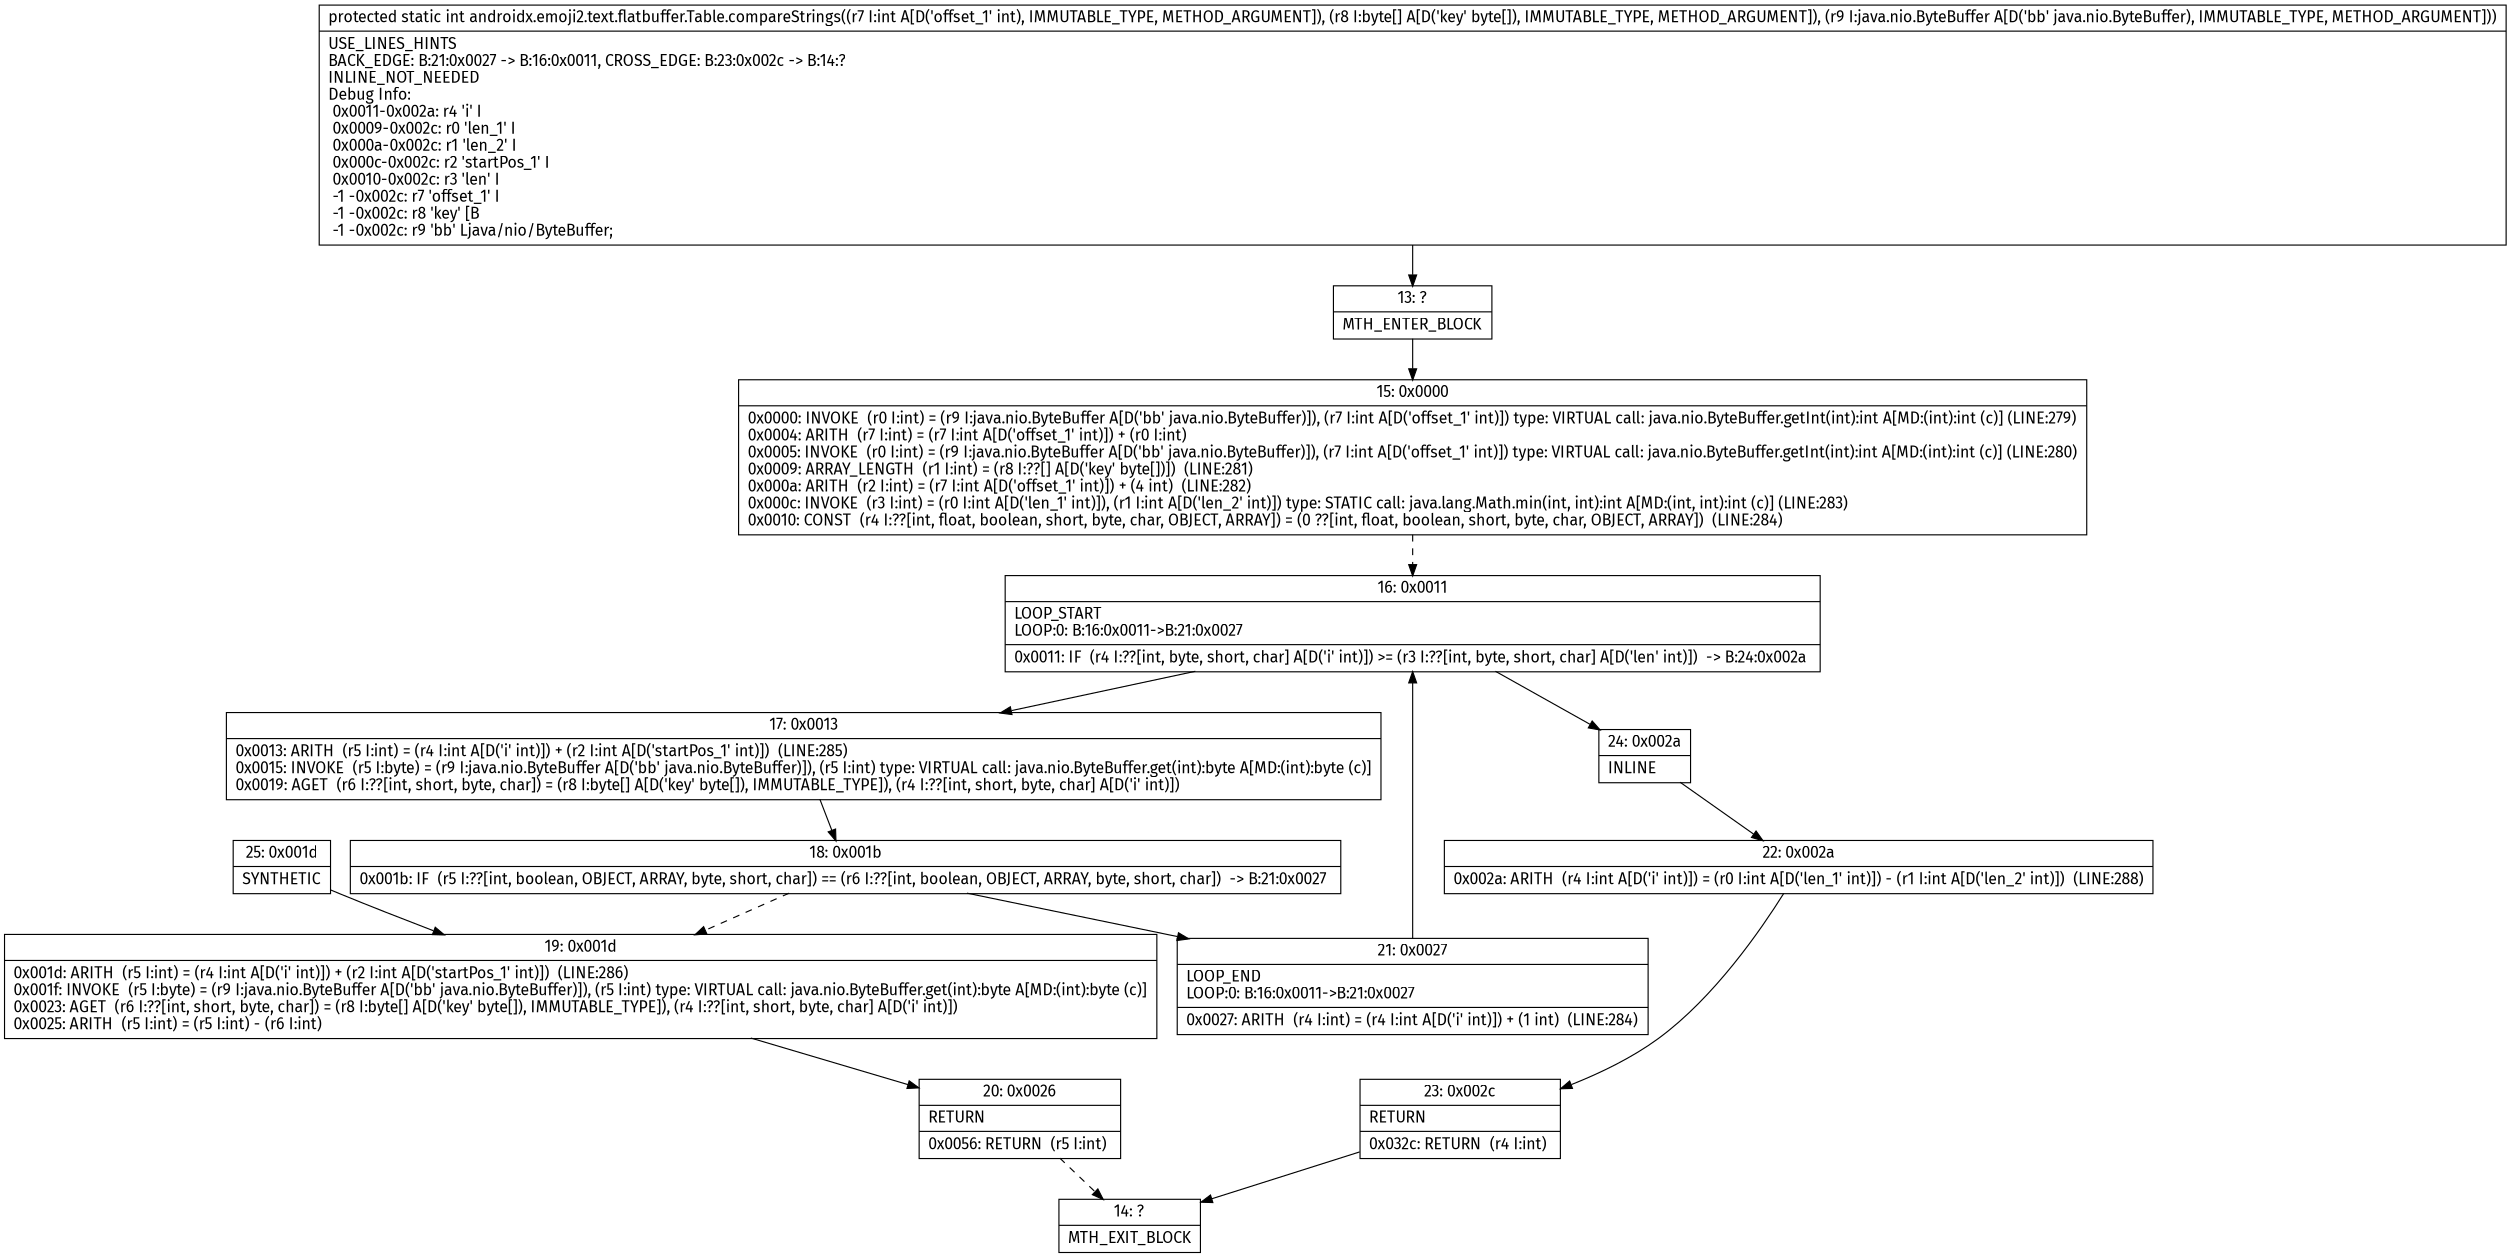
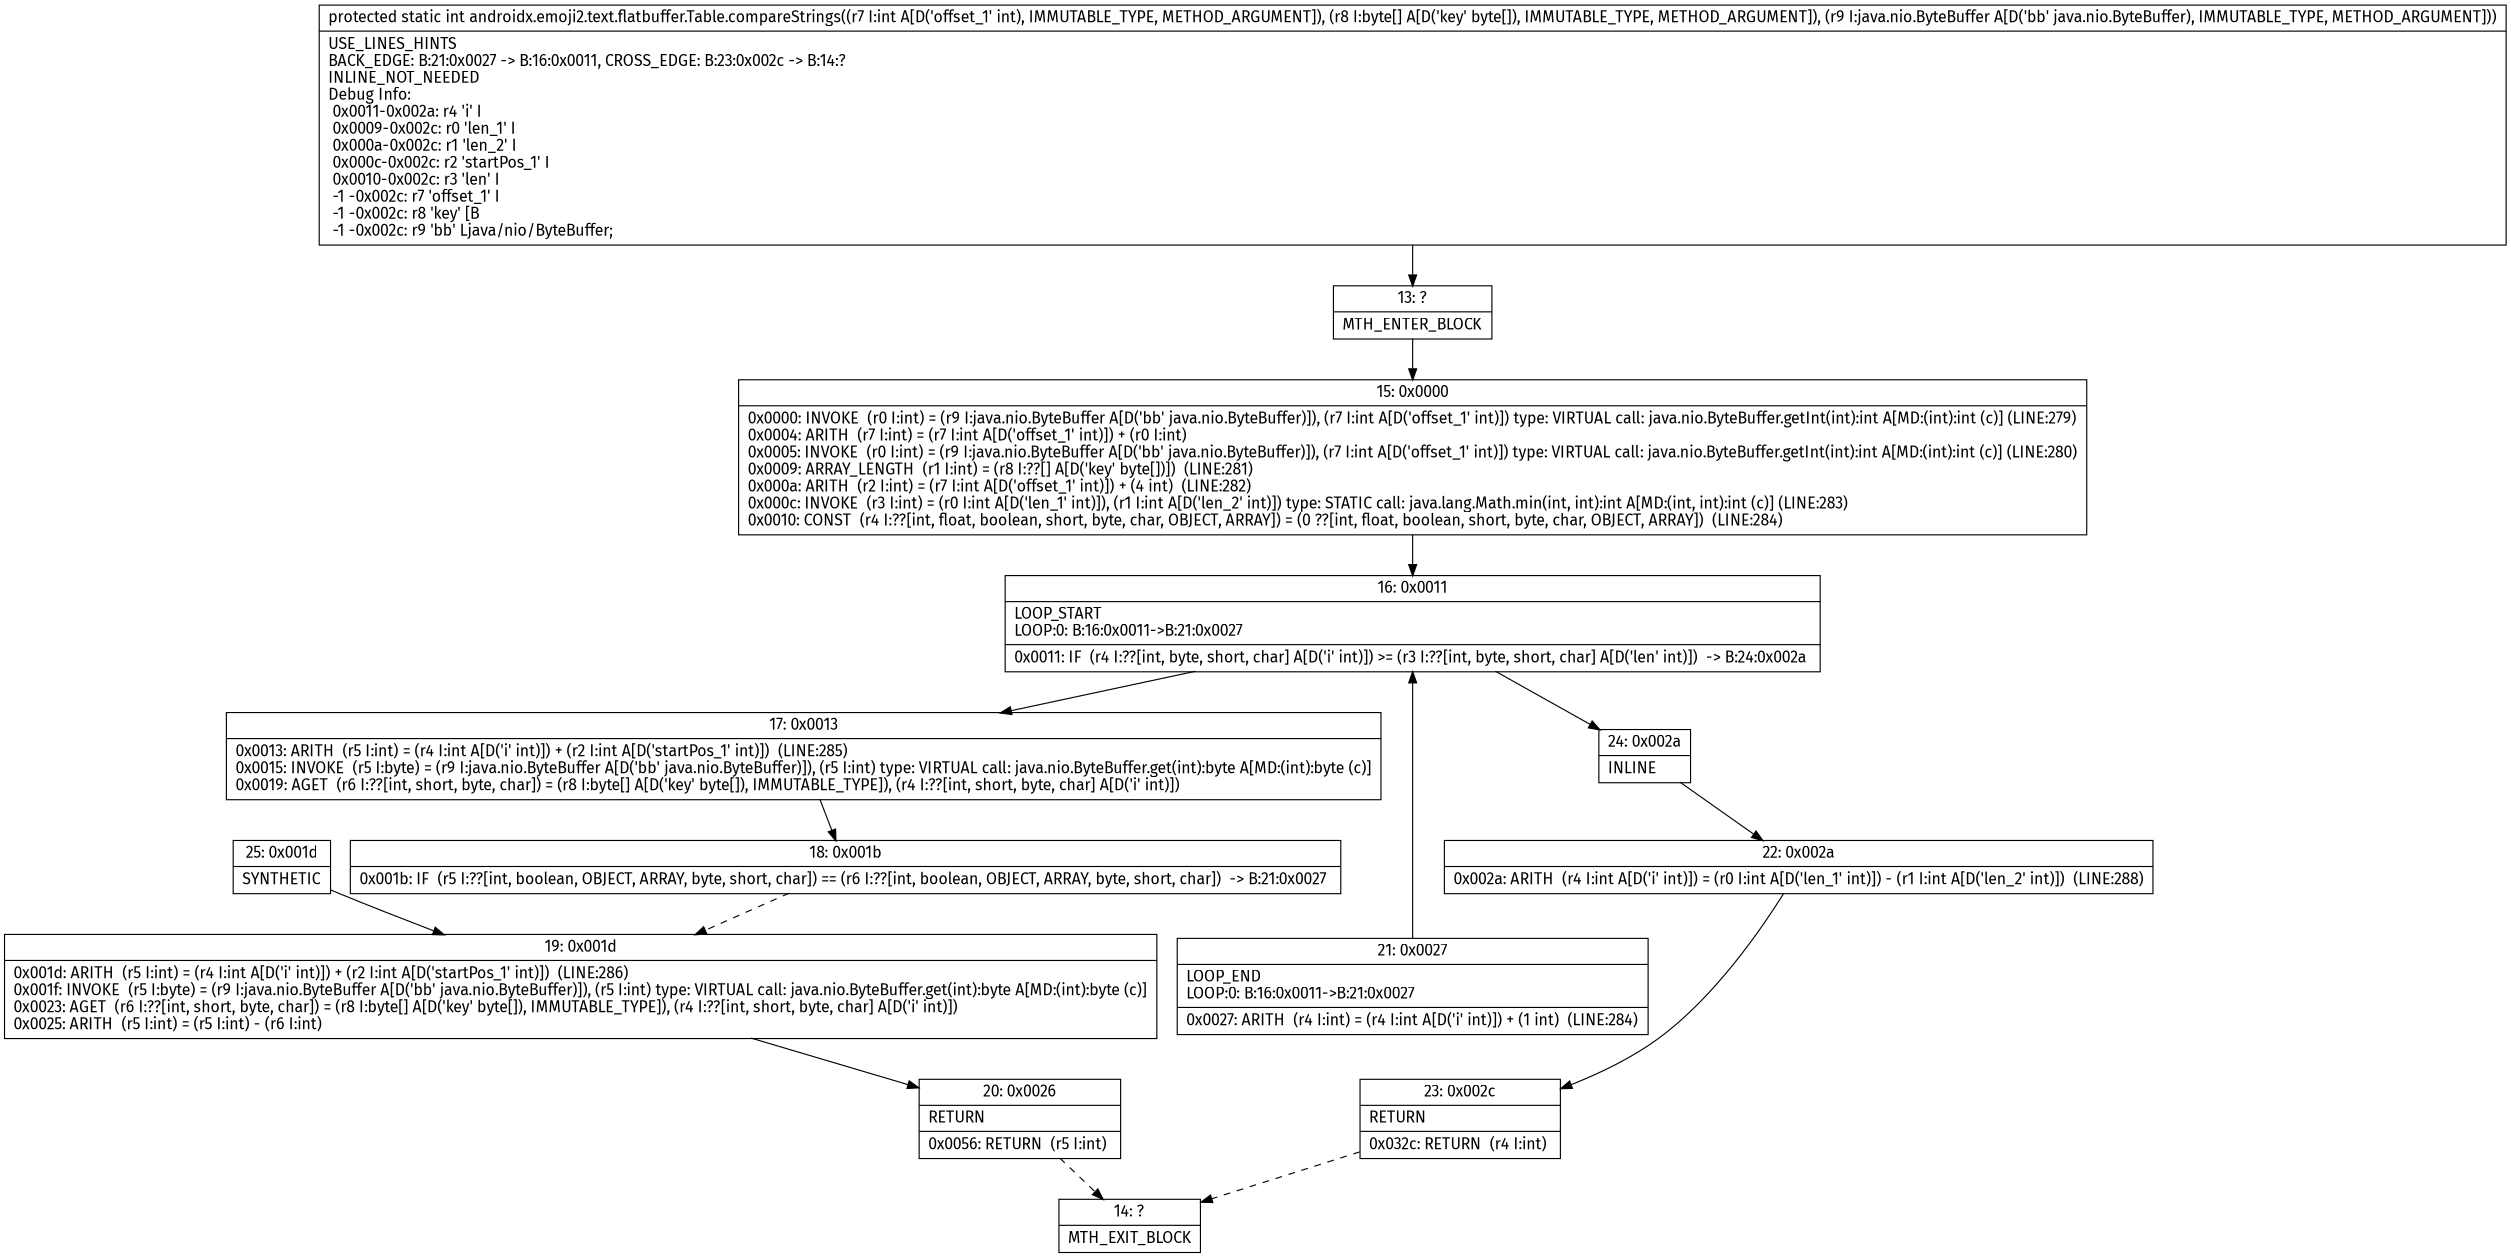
(1413, 550) -> (1413, 550)
(1072, 915) -> none
(1286, 1175) -> (1286, 1175)
